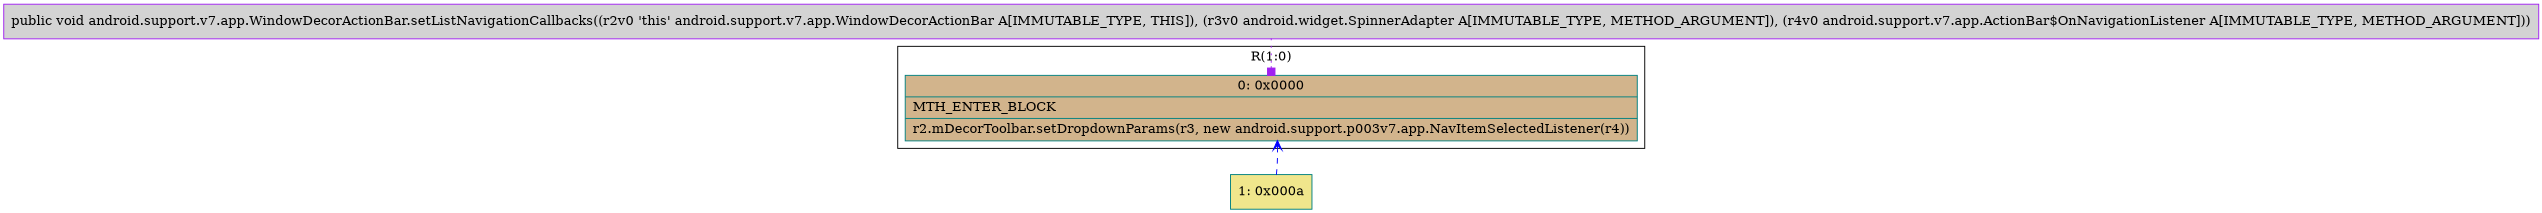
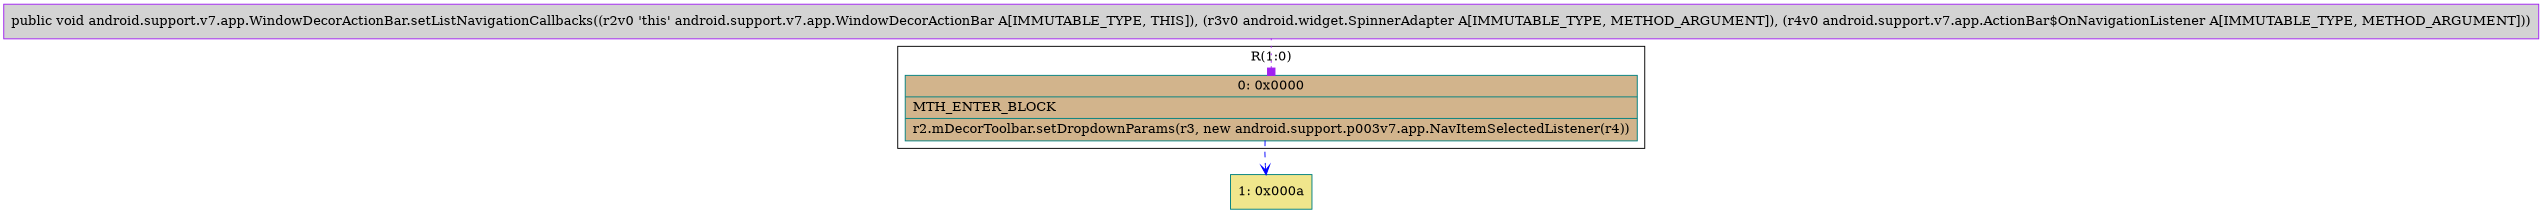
(1277, 162) -> (1265, 154)
